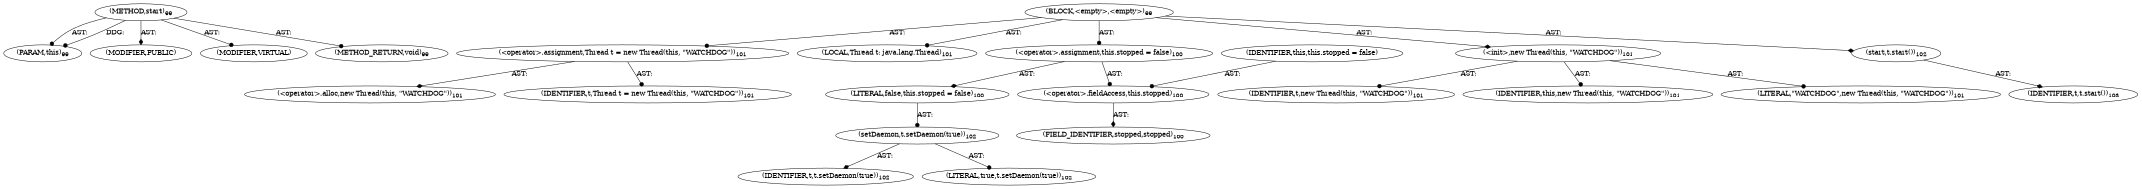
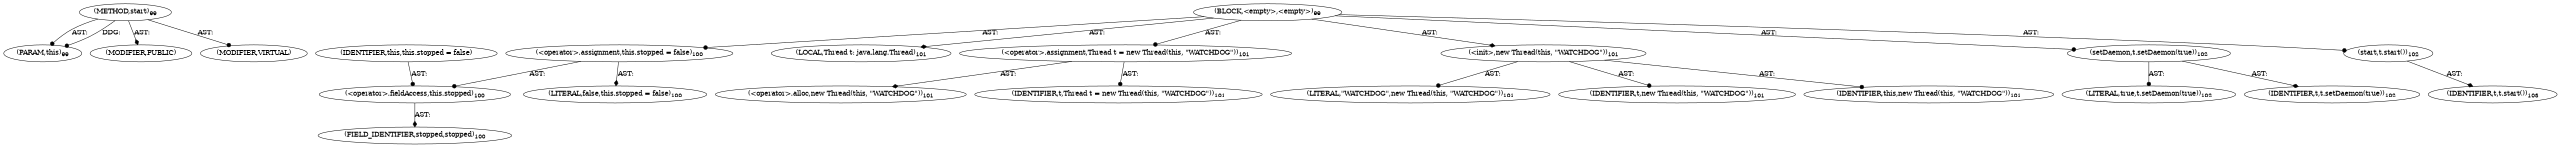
(996, 32) -> (1070, 32)
(1507, 33) -> (1841, 30)
(382, 53) -> none
(917, 113) -> (1704, 33)
